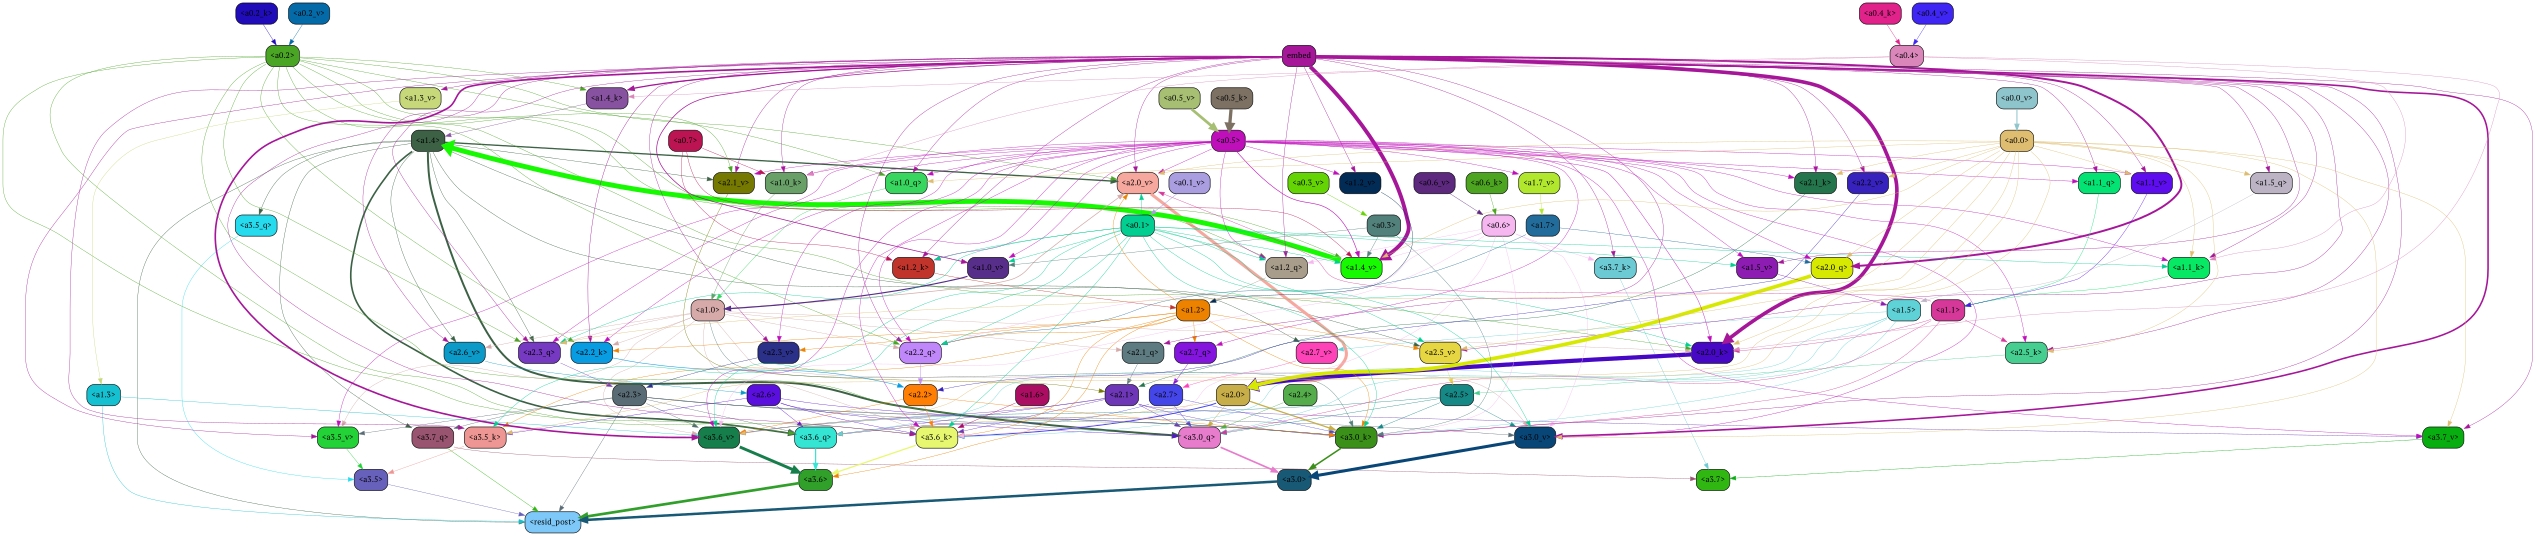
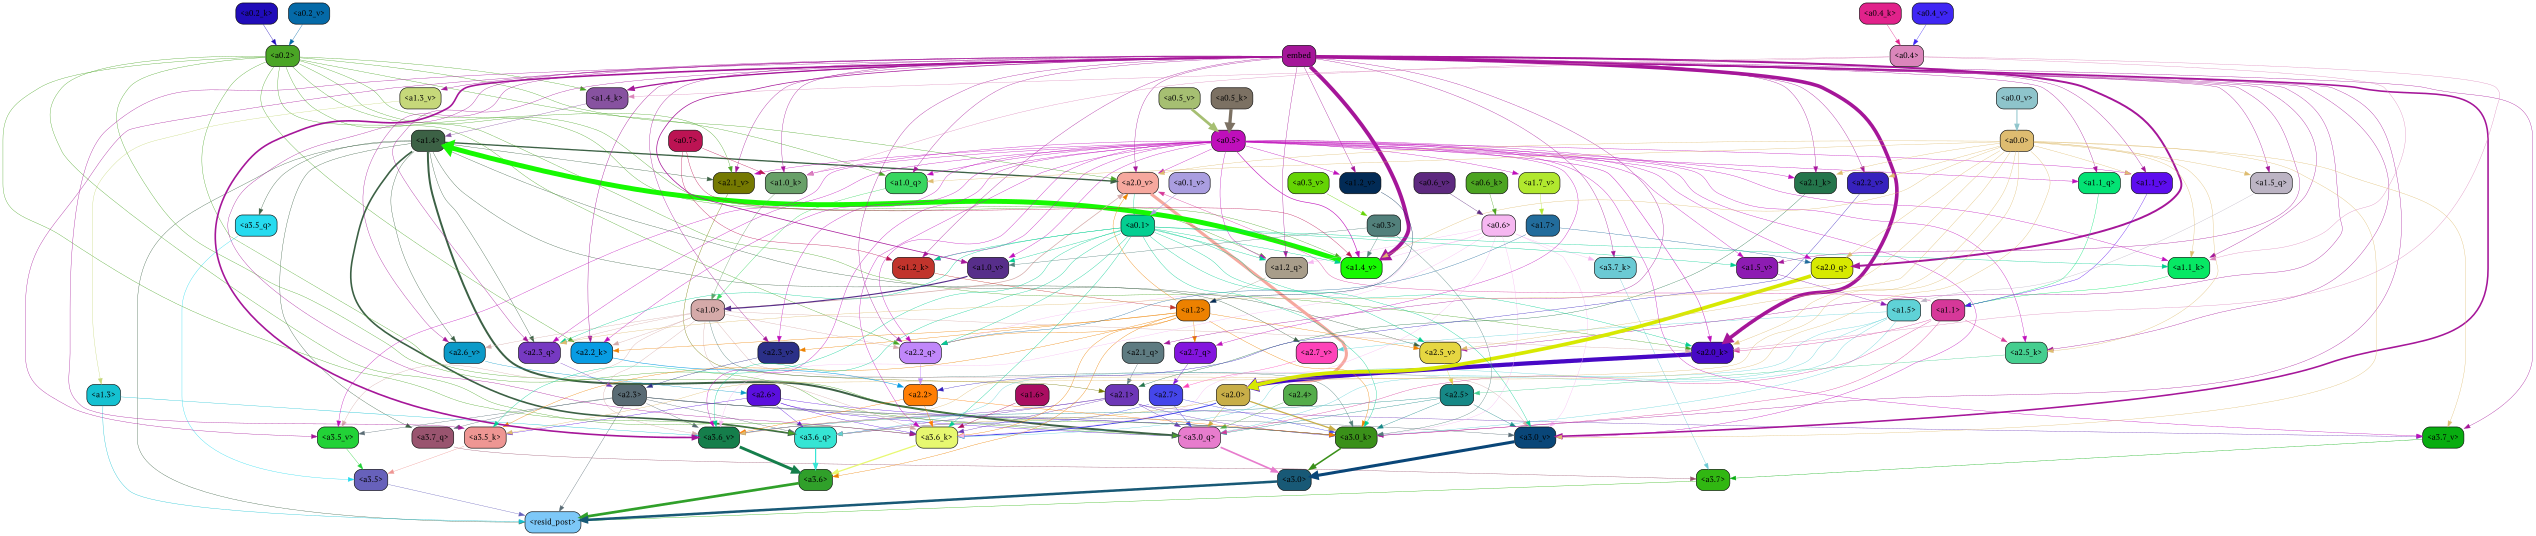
(1142, 204) -> (1134, 201)
(313, 231) -> (509, 381)
(871, 326) -> none
(490, 478) -> (1142, 501)
